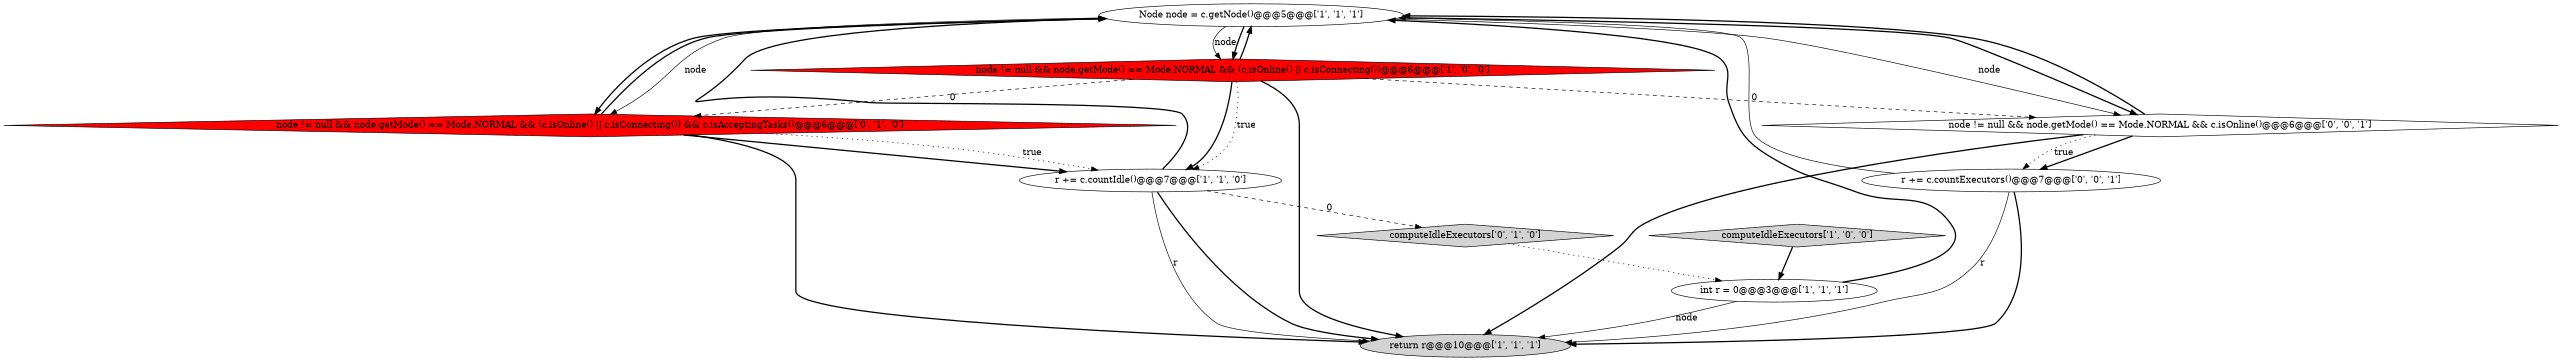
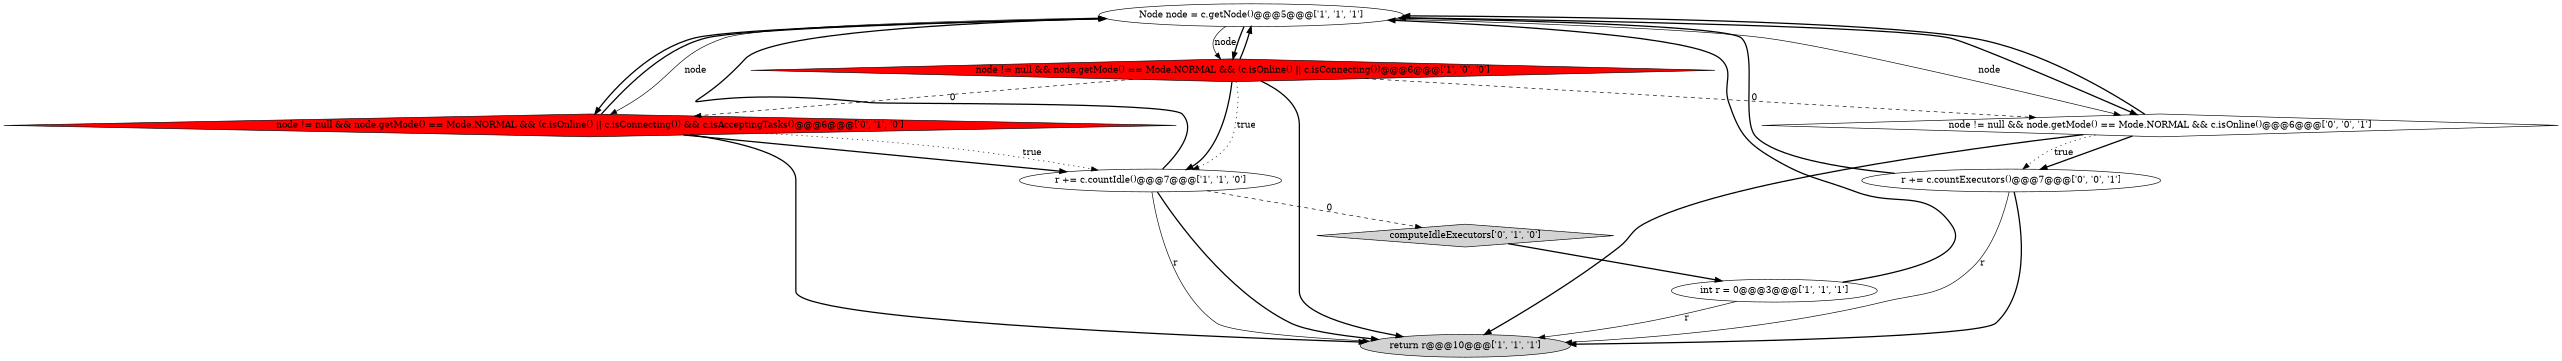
(1747, 50) -> (1747, 50)
(1797, 236) -> none
(1612, 262) -> (1612, 262)
(1687, 318) -> (1687, 318)
